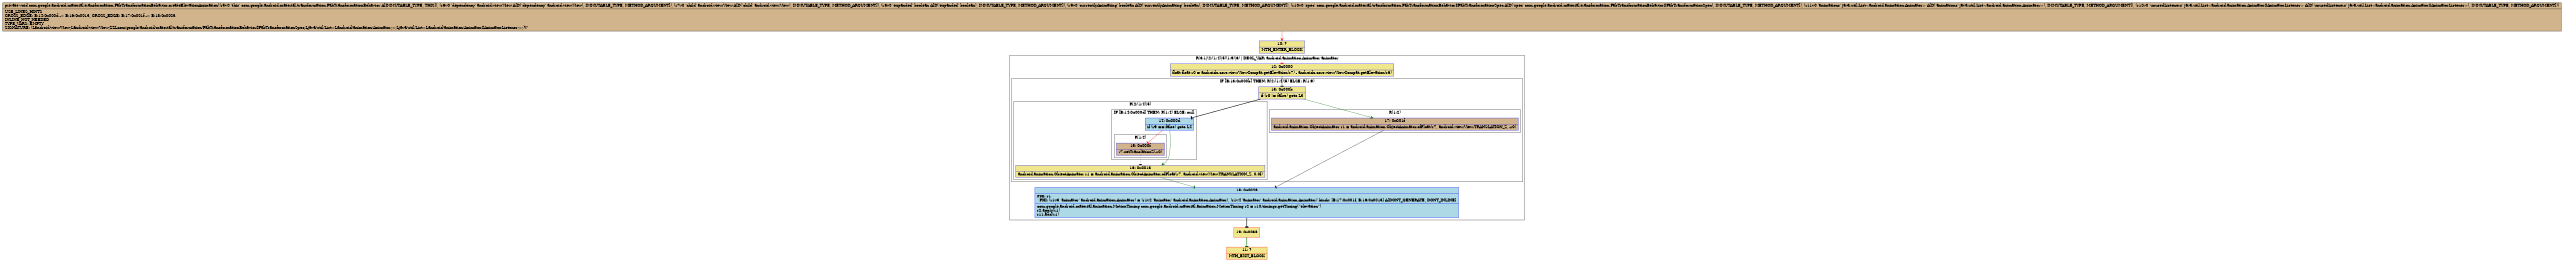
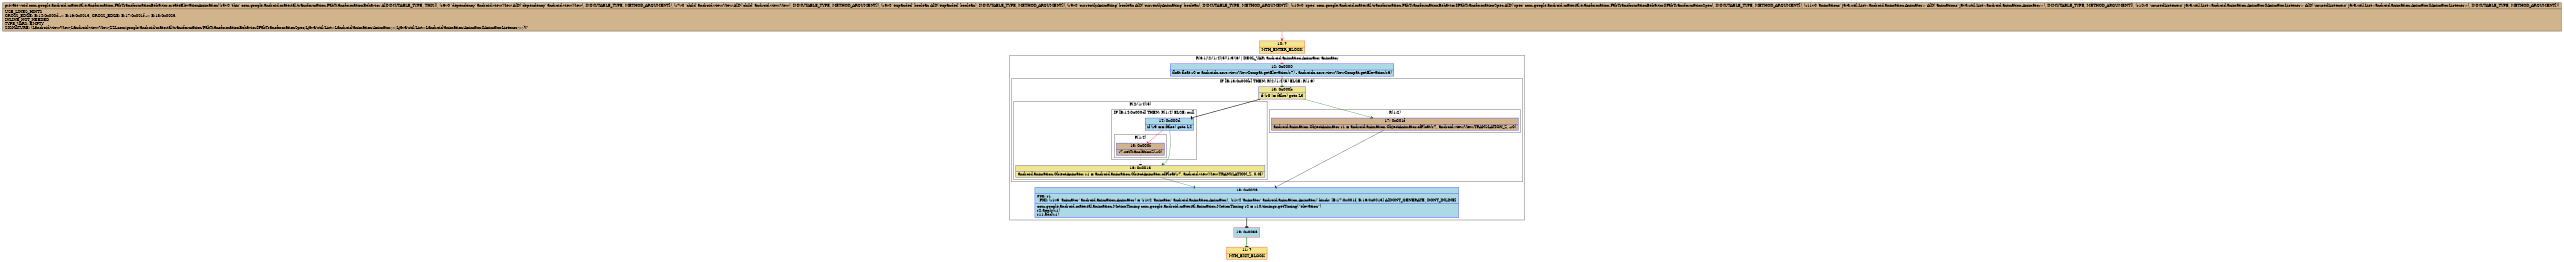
(1282, 47) -> (1282, 47)
(1282, 70) -> (1282, 70)
(1247, 232) -> (1247, 232)
